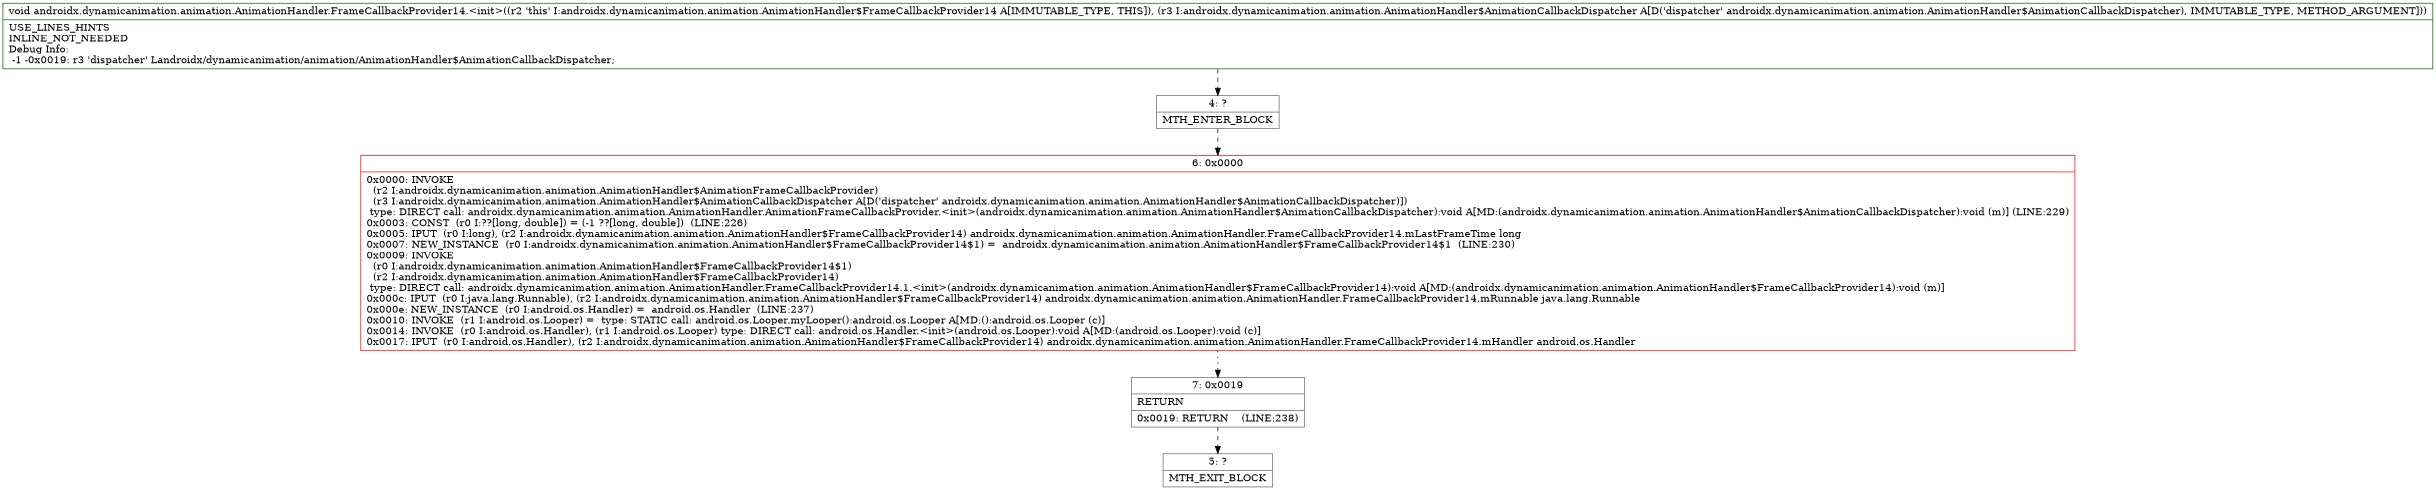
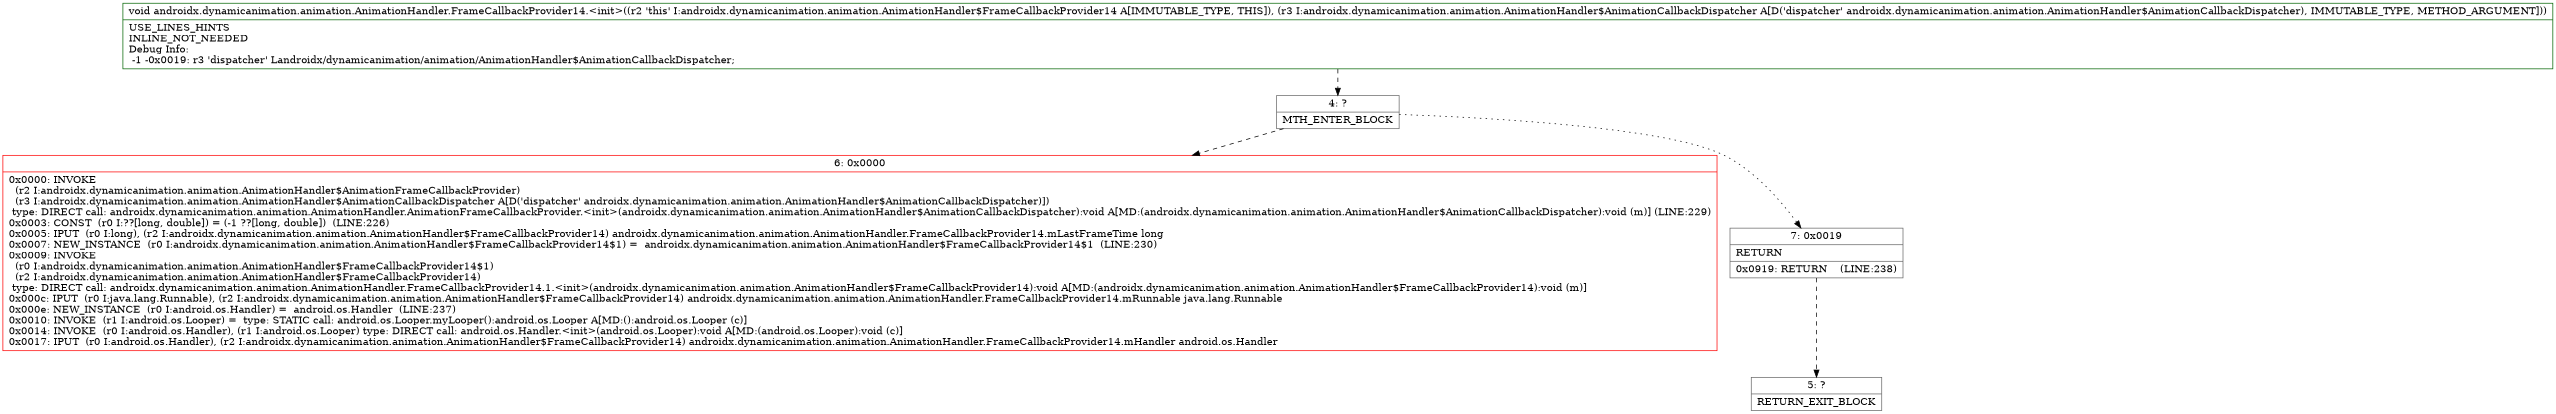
(1218, 360) -> (1613, 130)
(1218, 418) -> (1816, 269)
(1218, 478) -> (1816, 402)
